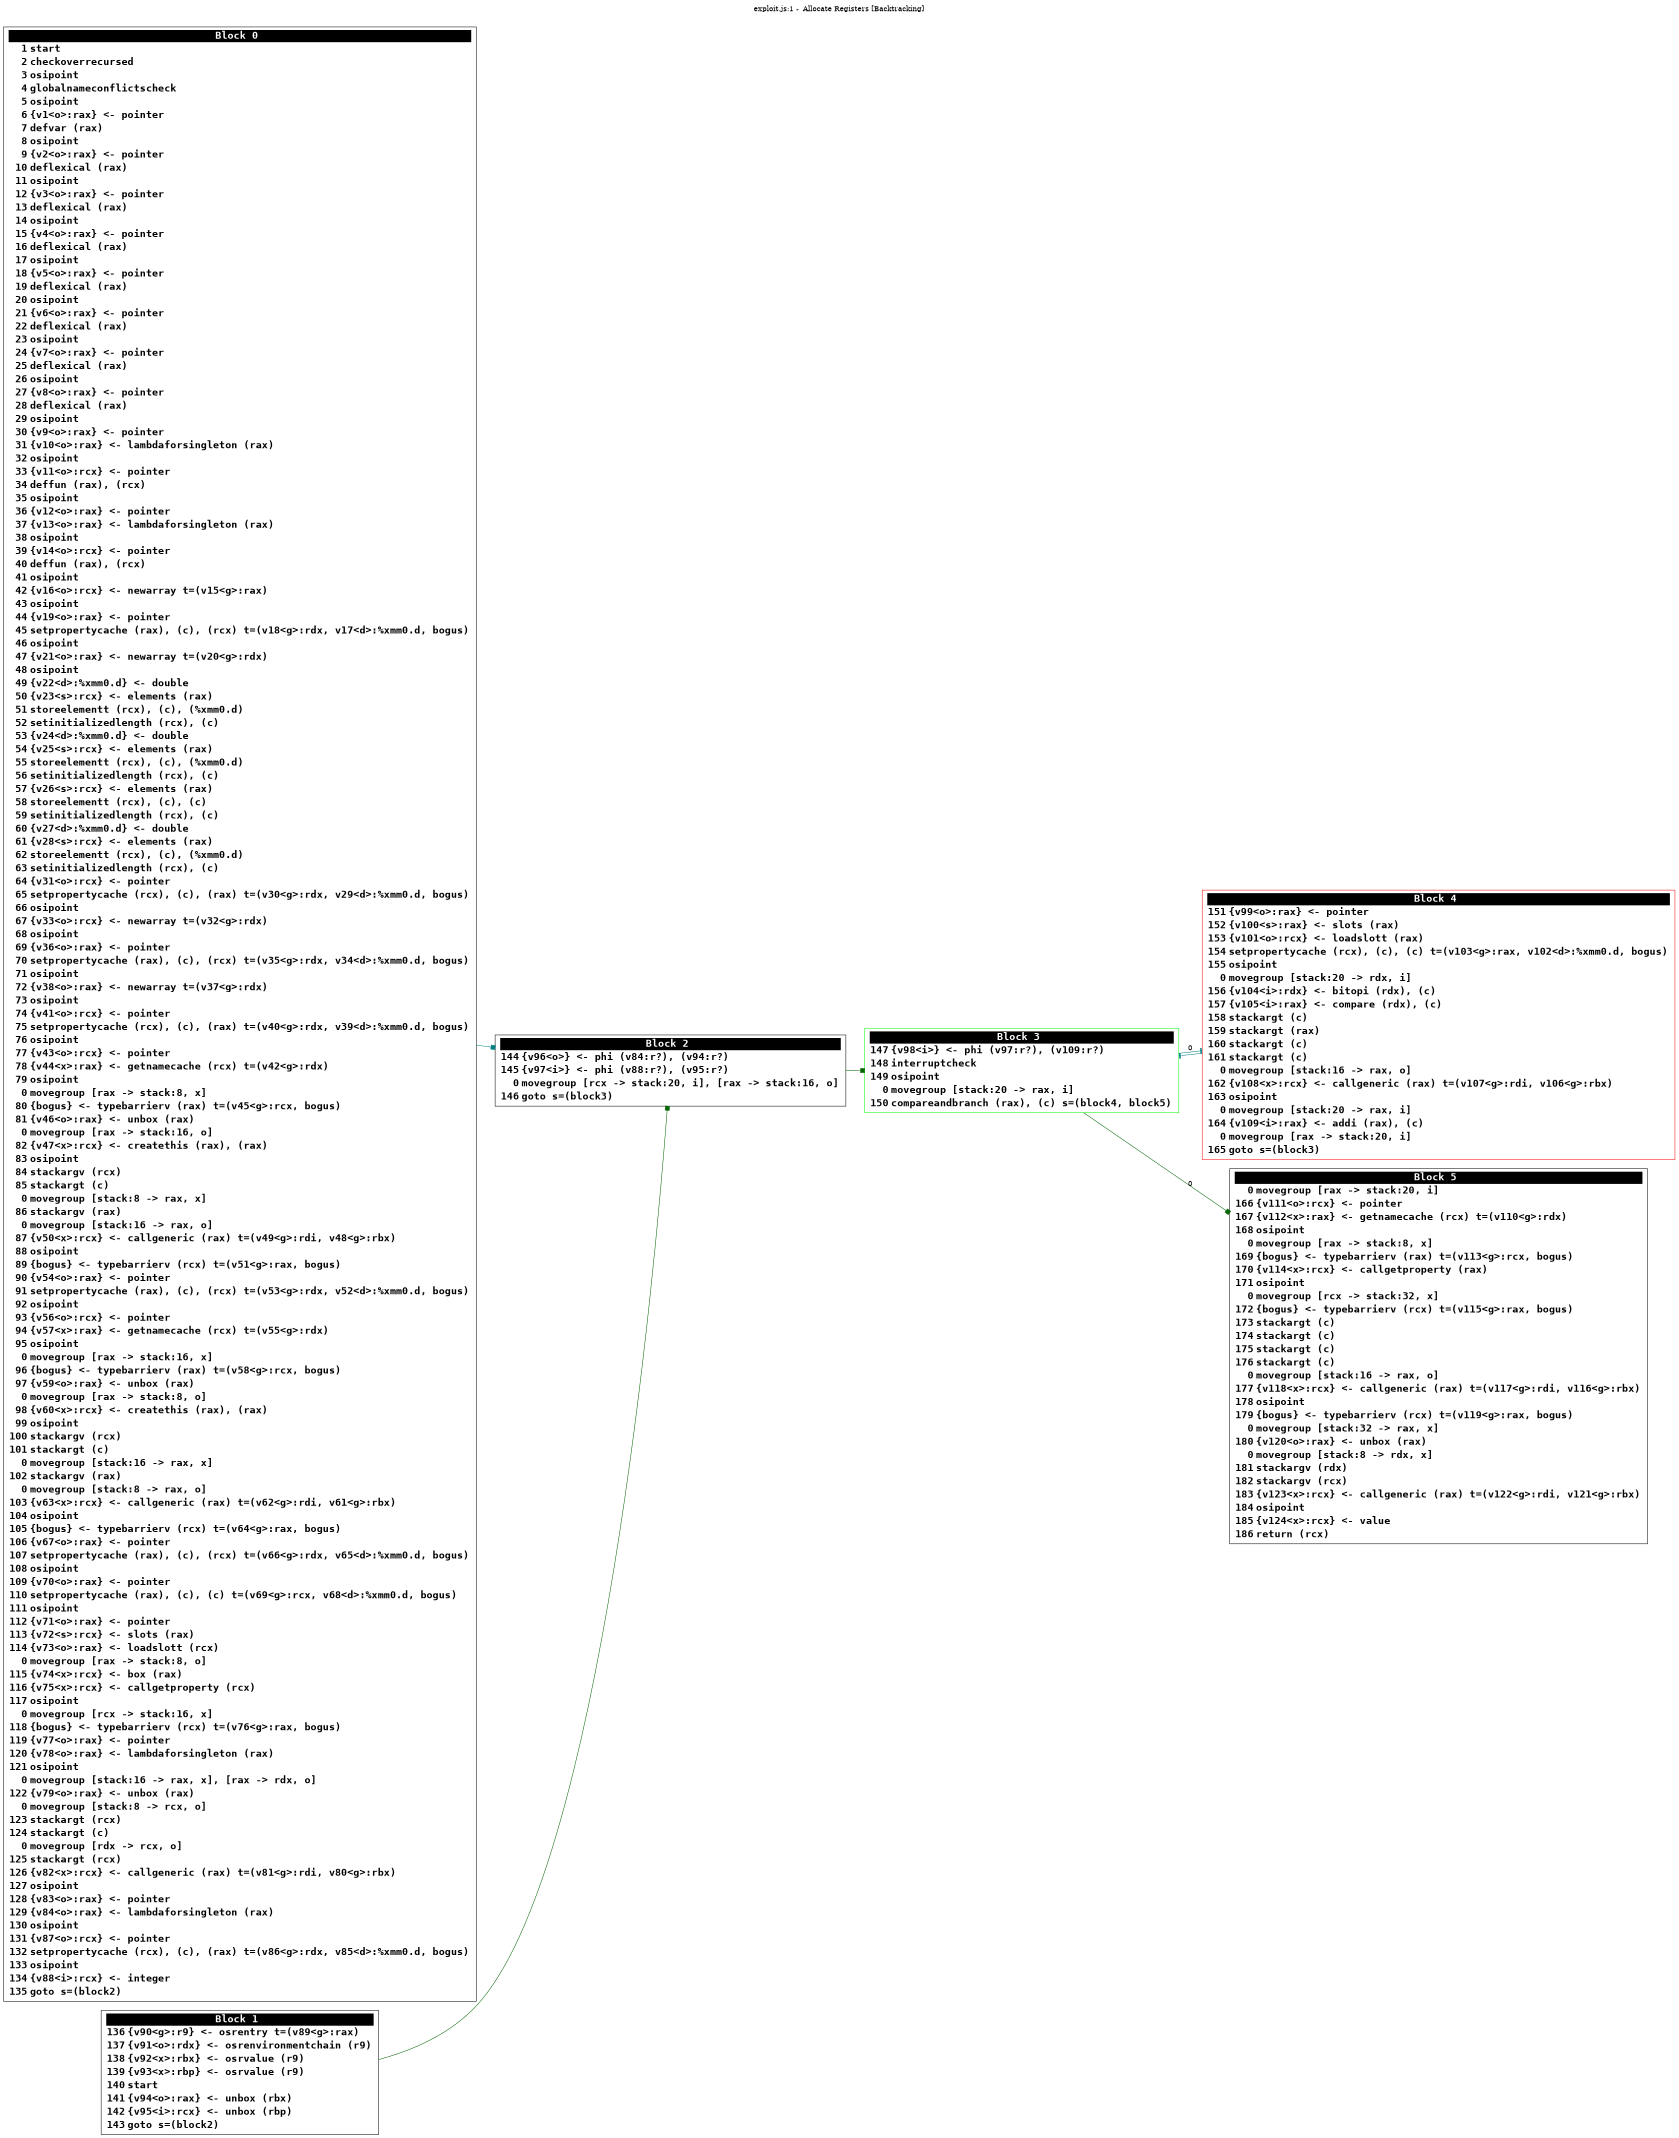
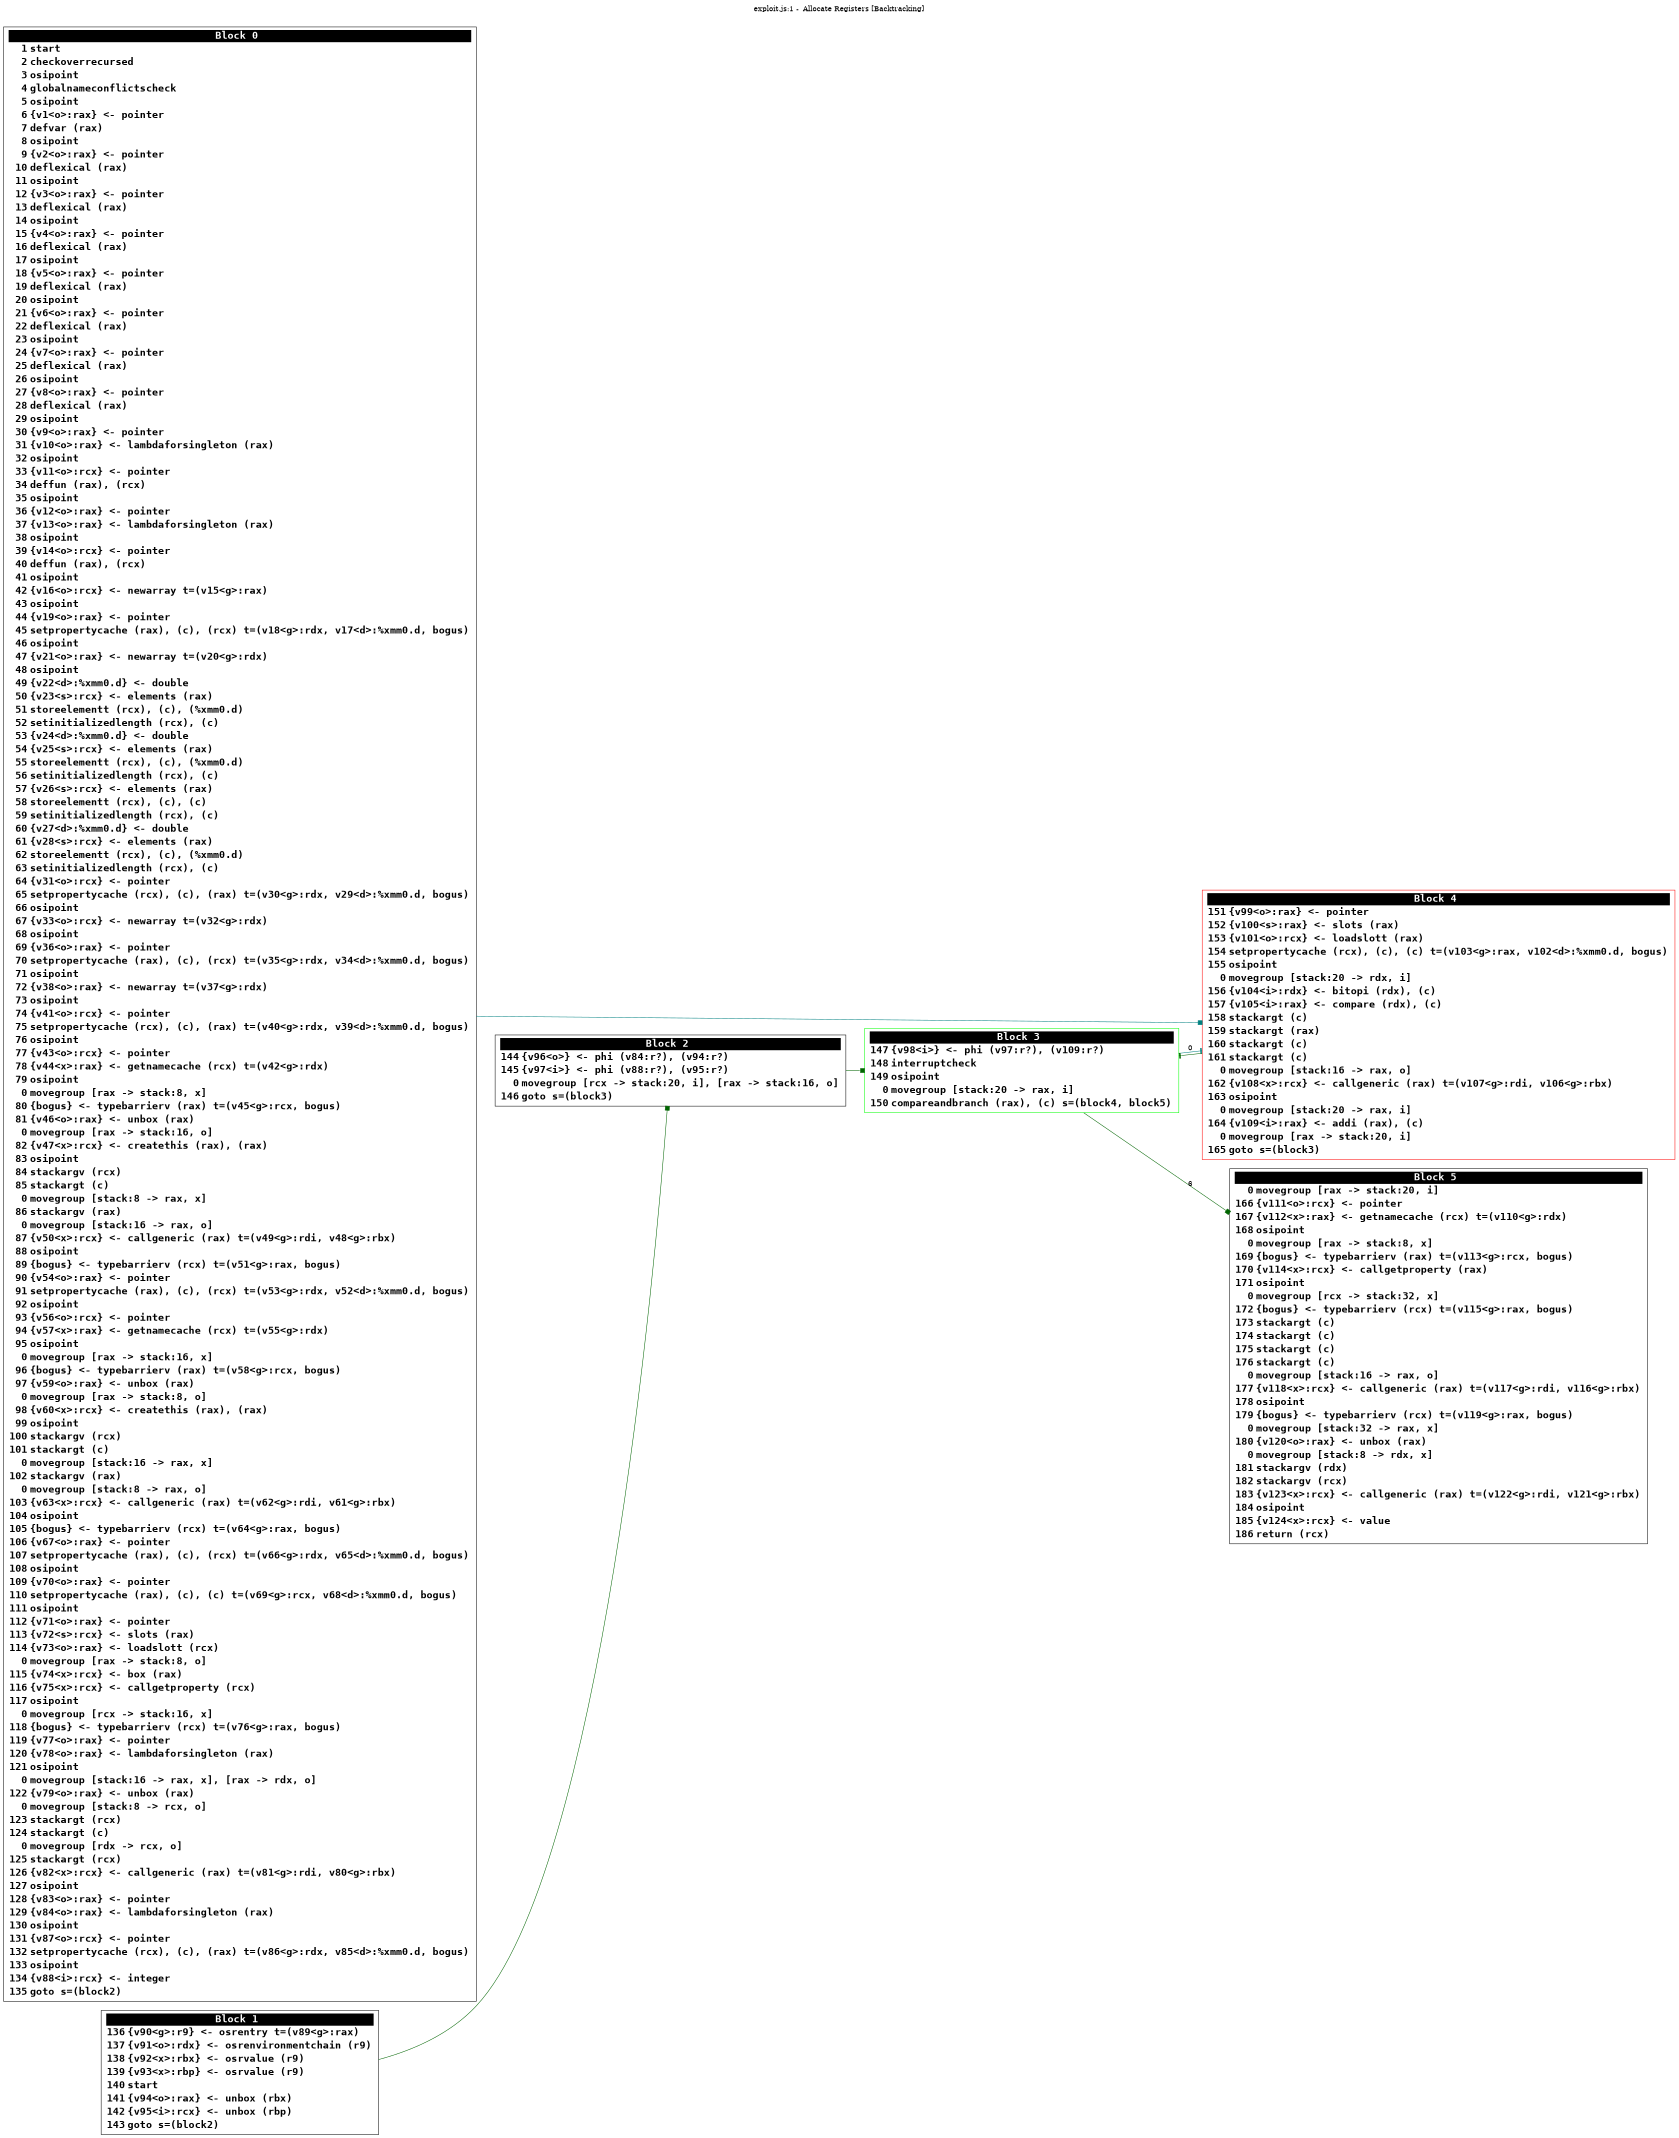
(483, 1046) -> (837, 1019)
(1192, 1054) -> (1192, 1054)
(1191, 1184) -> (1191, 1184)
